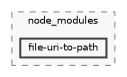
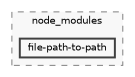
(63, 48) -> (67, 48)
